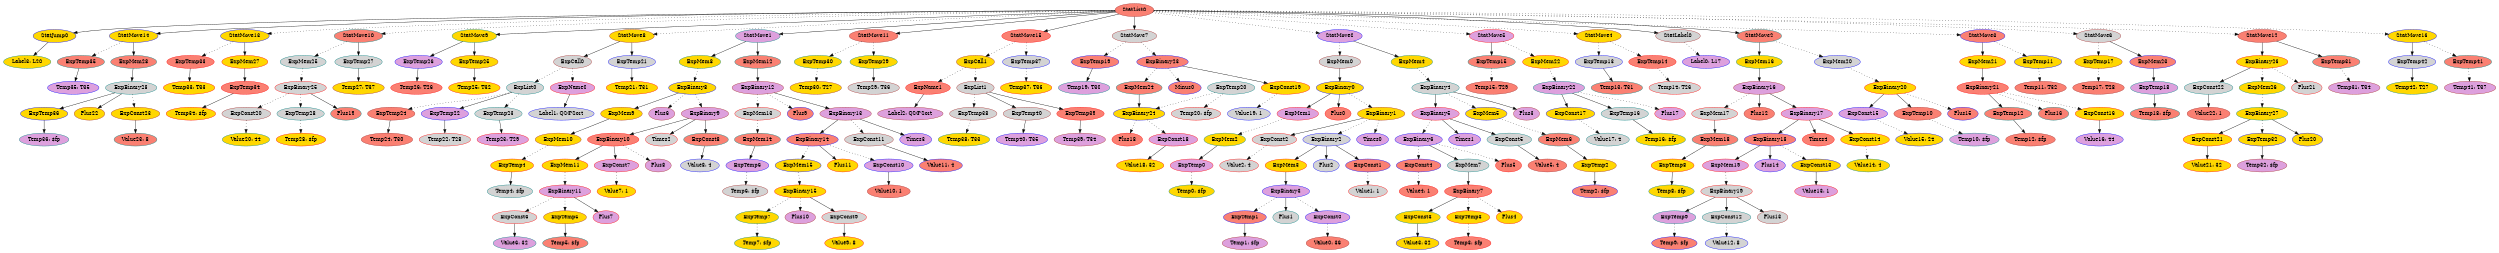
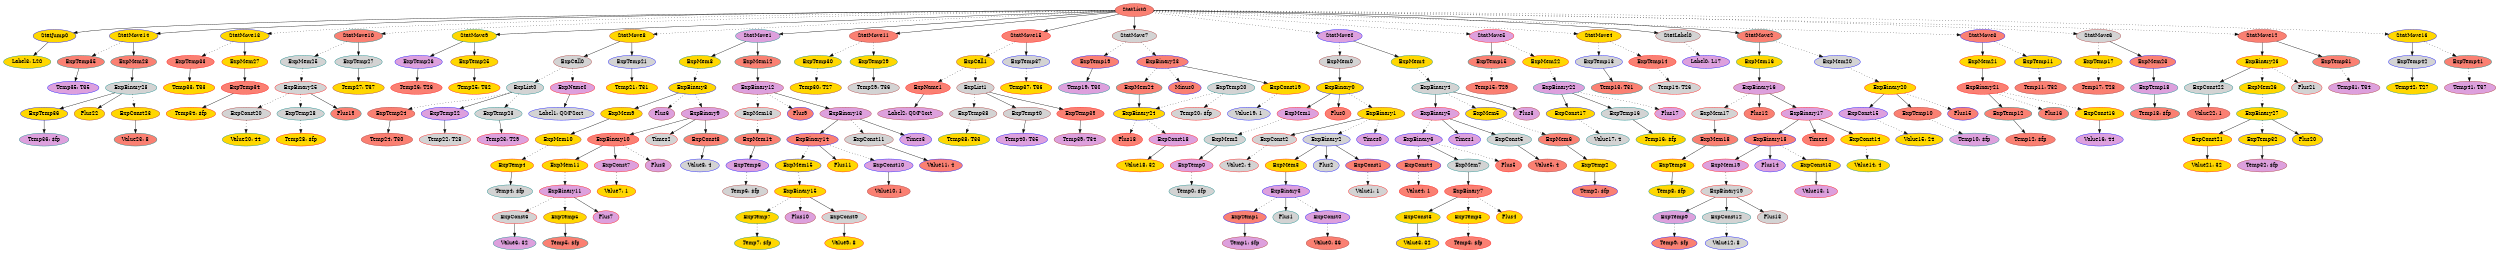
(1026, 47) -> (1026, 47)
(1225, 140) -> (1225, 140)
(1192, 191) -> (1192, 191)
